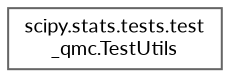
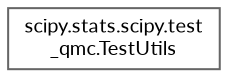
(115, 39) -> (114, 39)
